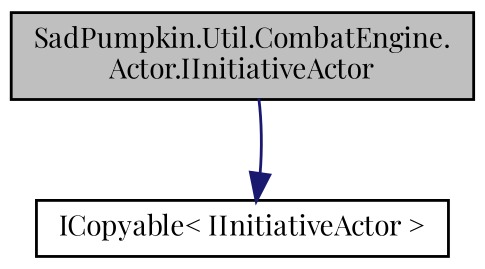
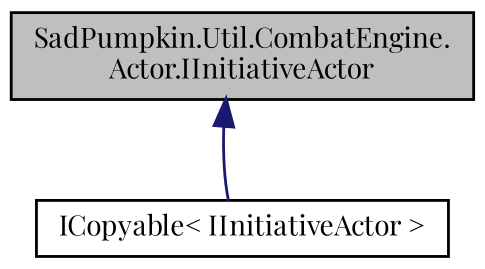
(261, 136) -> (224, 164)
